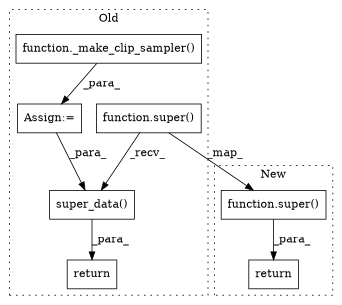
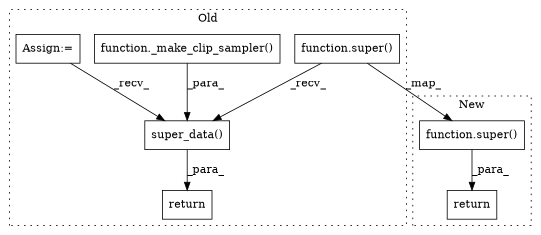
(82, 81) -> (187, 88)
(88, 153) -> (132, 84)
